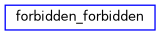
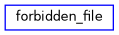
(80, 18) -> (59, 18)
